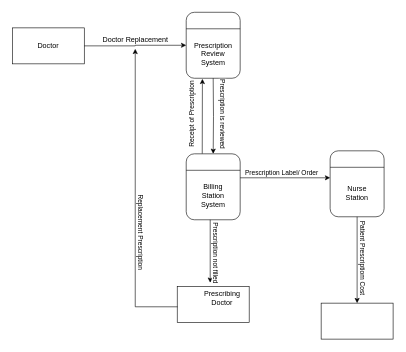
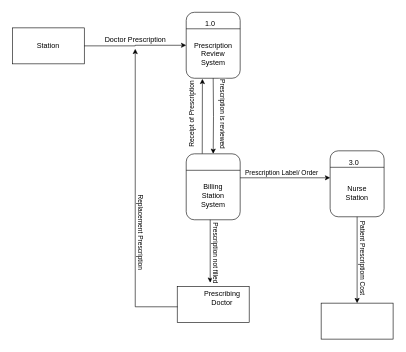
none -> (210, 24)
(136, 40) -> (136, 40)
(48, 46) -> (48, 46)
none -> (354, 163)
